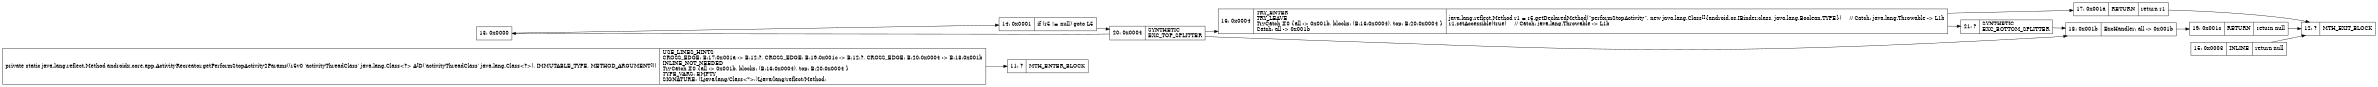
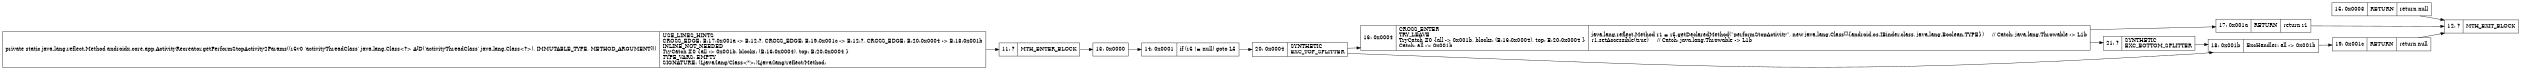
(1273, 13) -> (1419, 29)
(813, 34) -> (1085, 49)
(2239, 49) -> (2382, 9)
